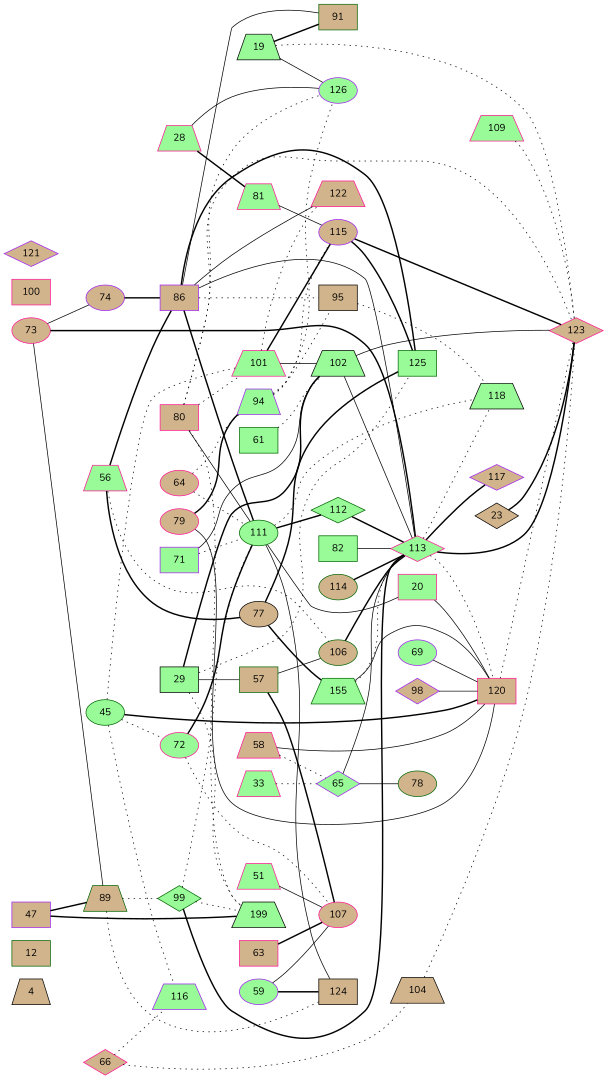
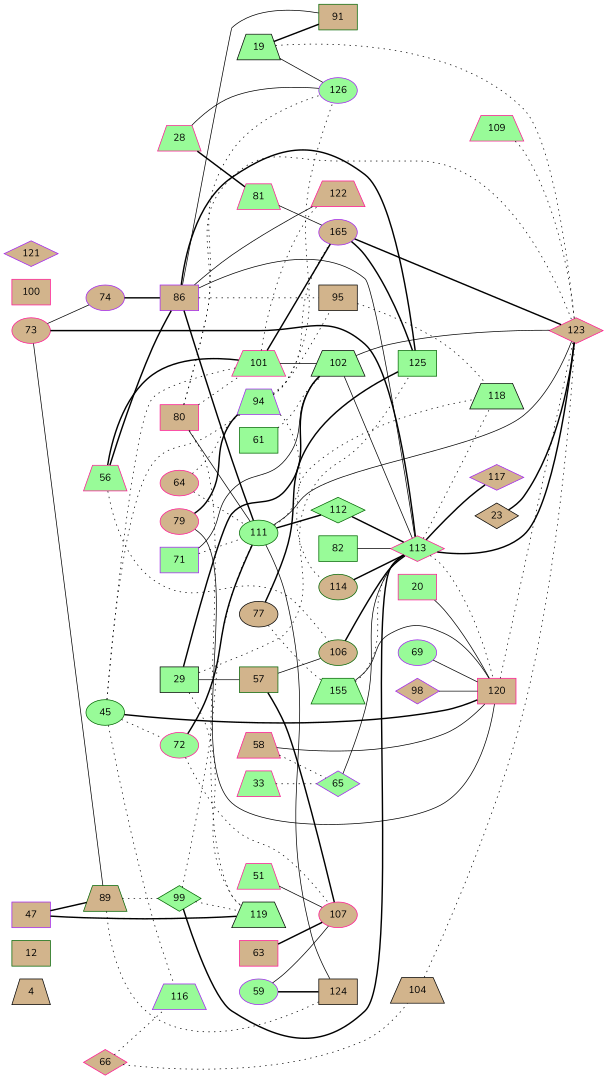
(338, 232) -> (338, 232)
none -> (297, 516)
none -> (131, 521)
(141, 591) -> (147, 379)
(318, 609) -> (437, 450)
(291, 651) -> (291, 651)
(417, 784) -> none
(259, 915) -> (259, 915)
